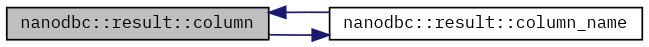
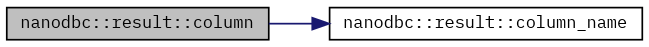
(308, 12) -> none
